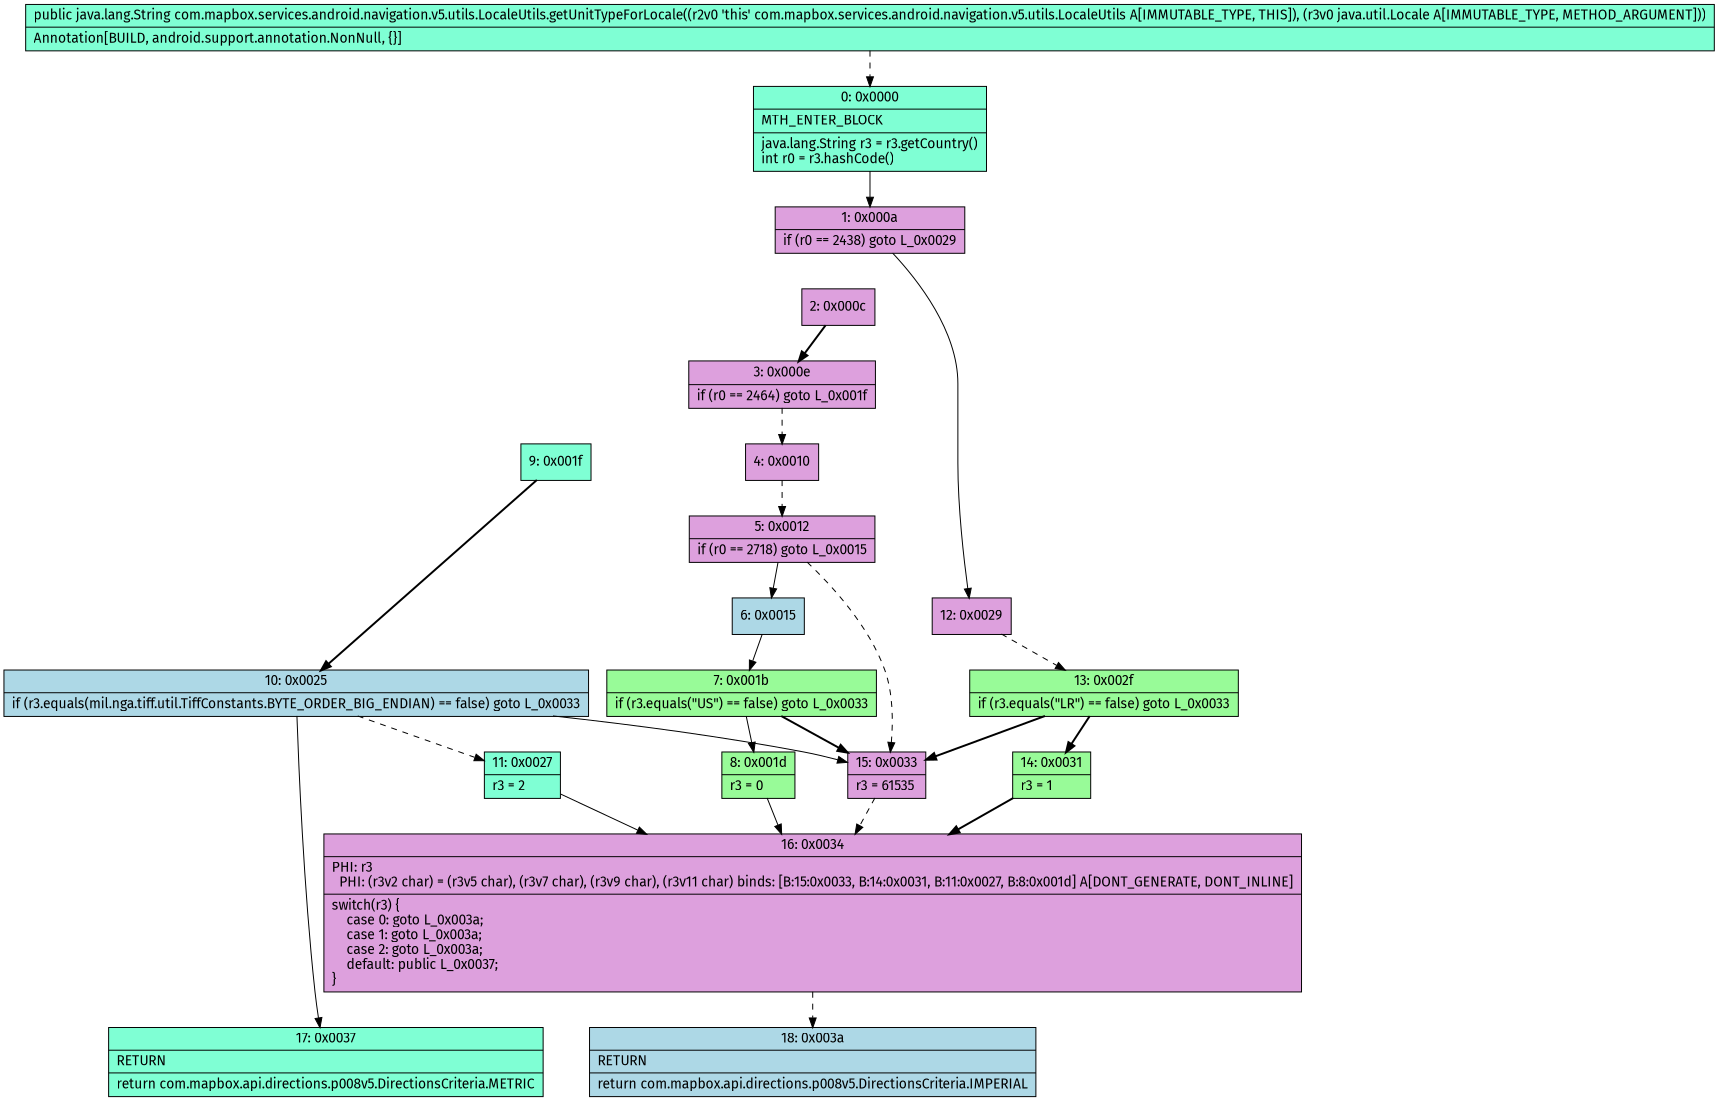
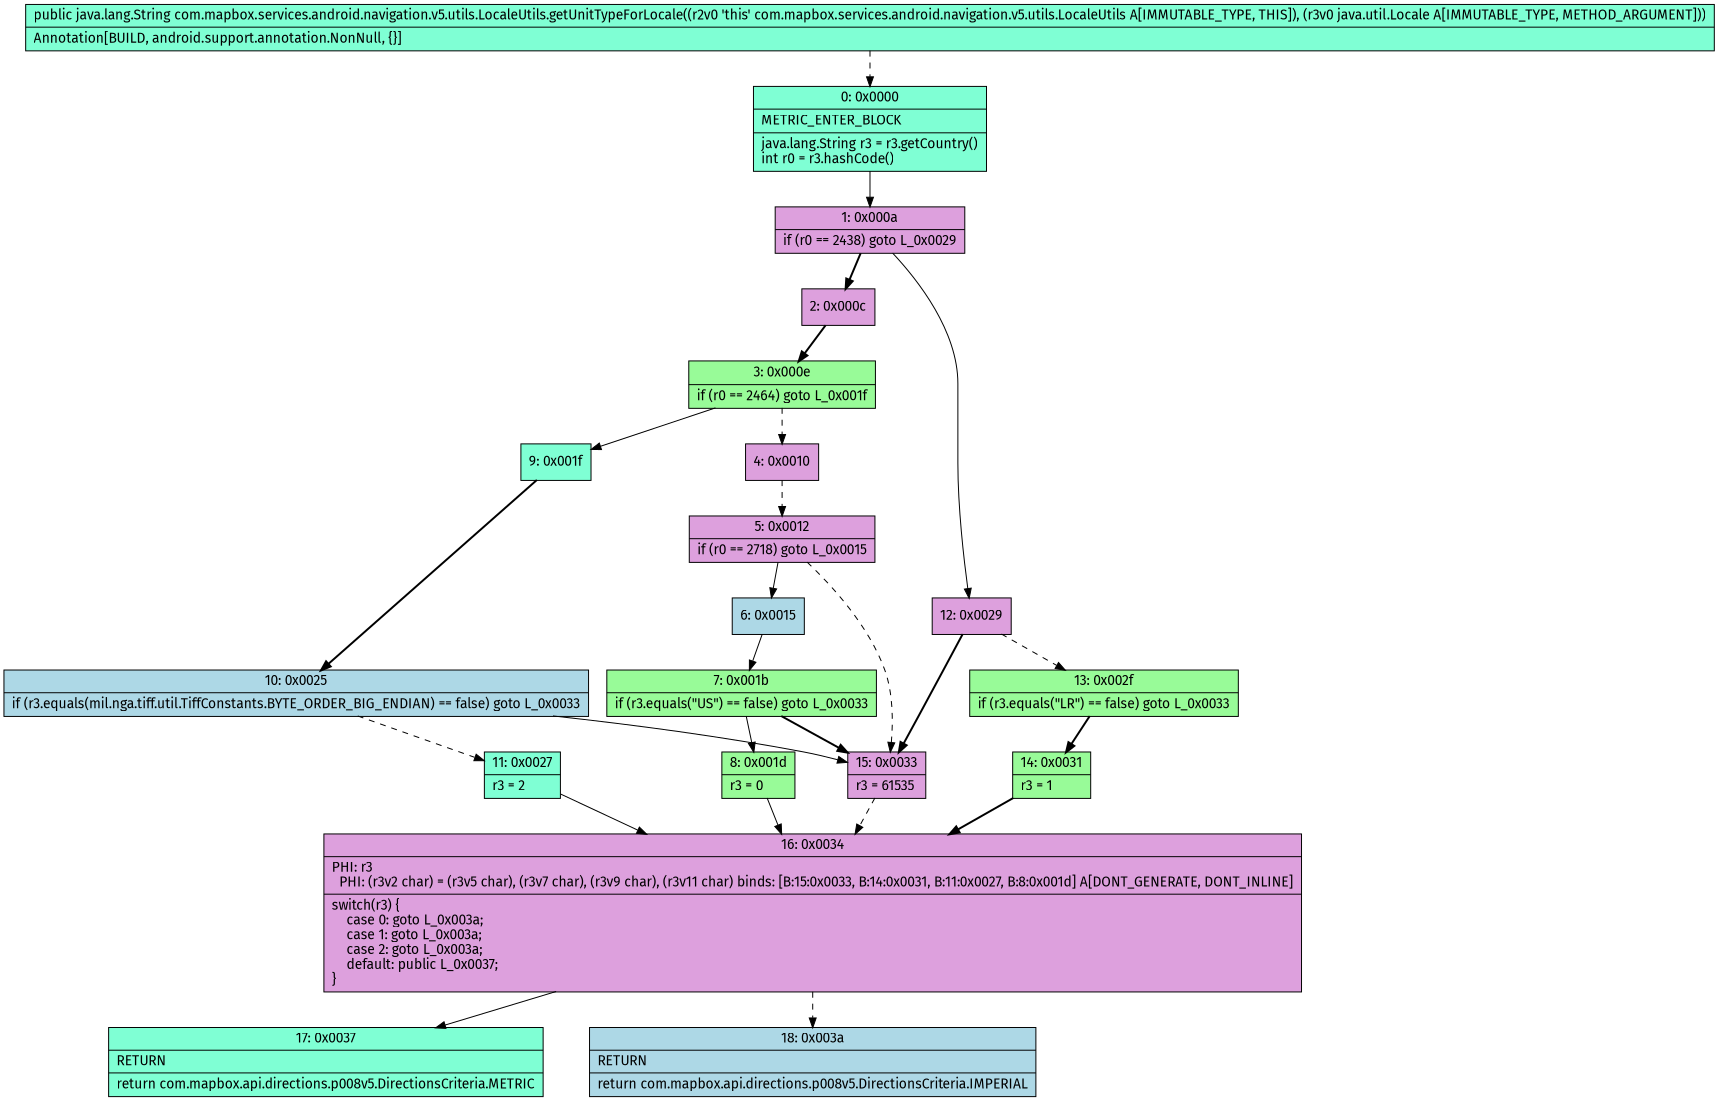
(823, 120) -> (831, 120)
none -> (855, 266)
(782, 385) -> (782, 385)
none -> (658, 427)
(990, 736) -> (933, 689)
(304, 867) -> (501, 1008)
